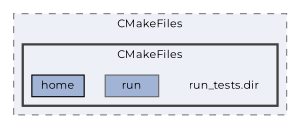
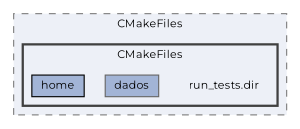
(132, 86) -> (132, 86)
